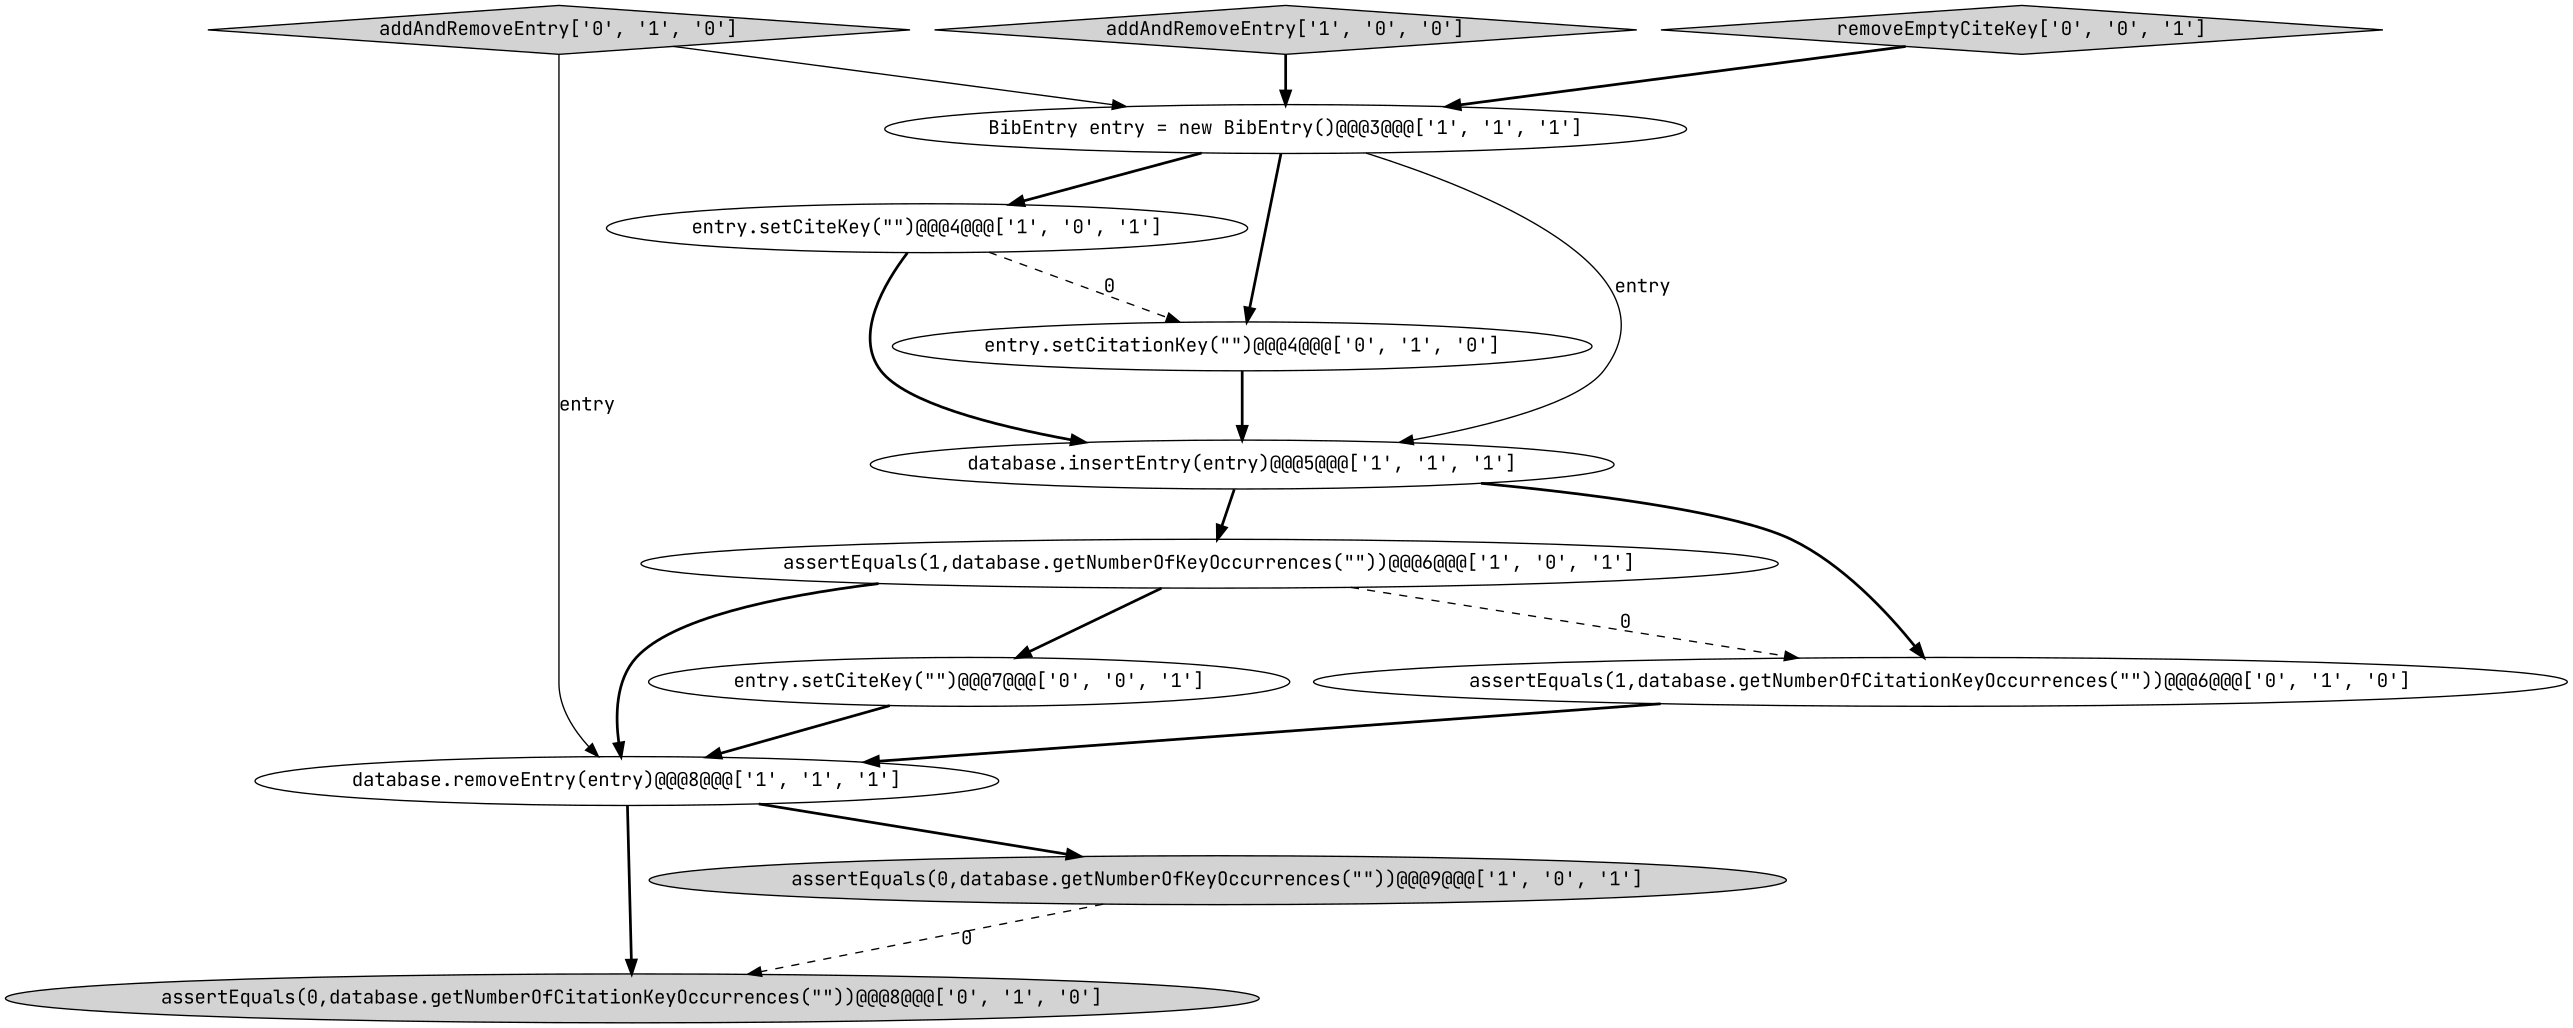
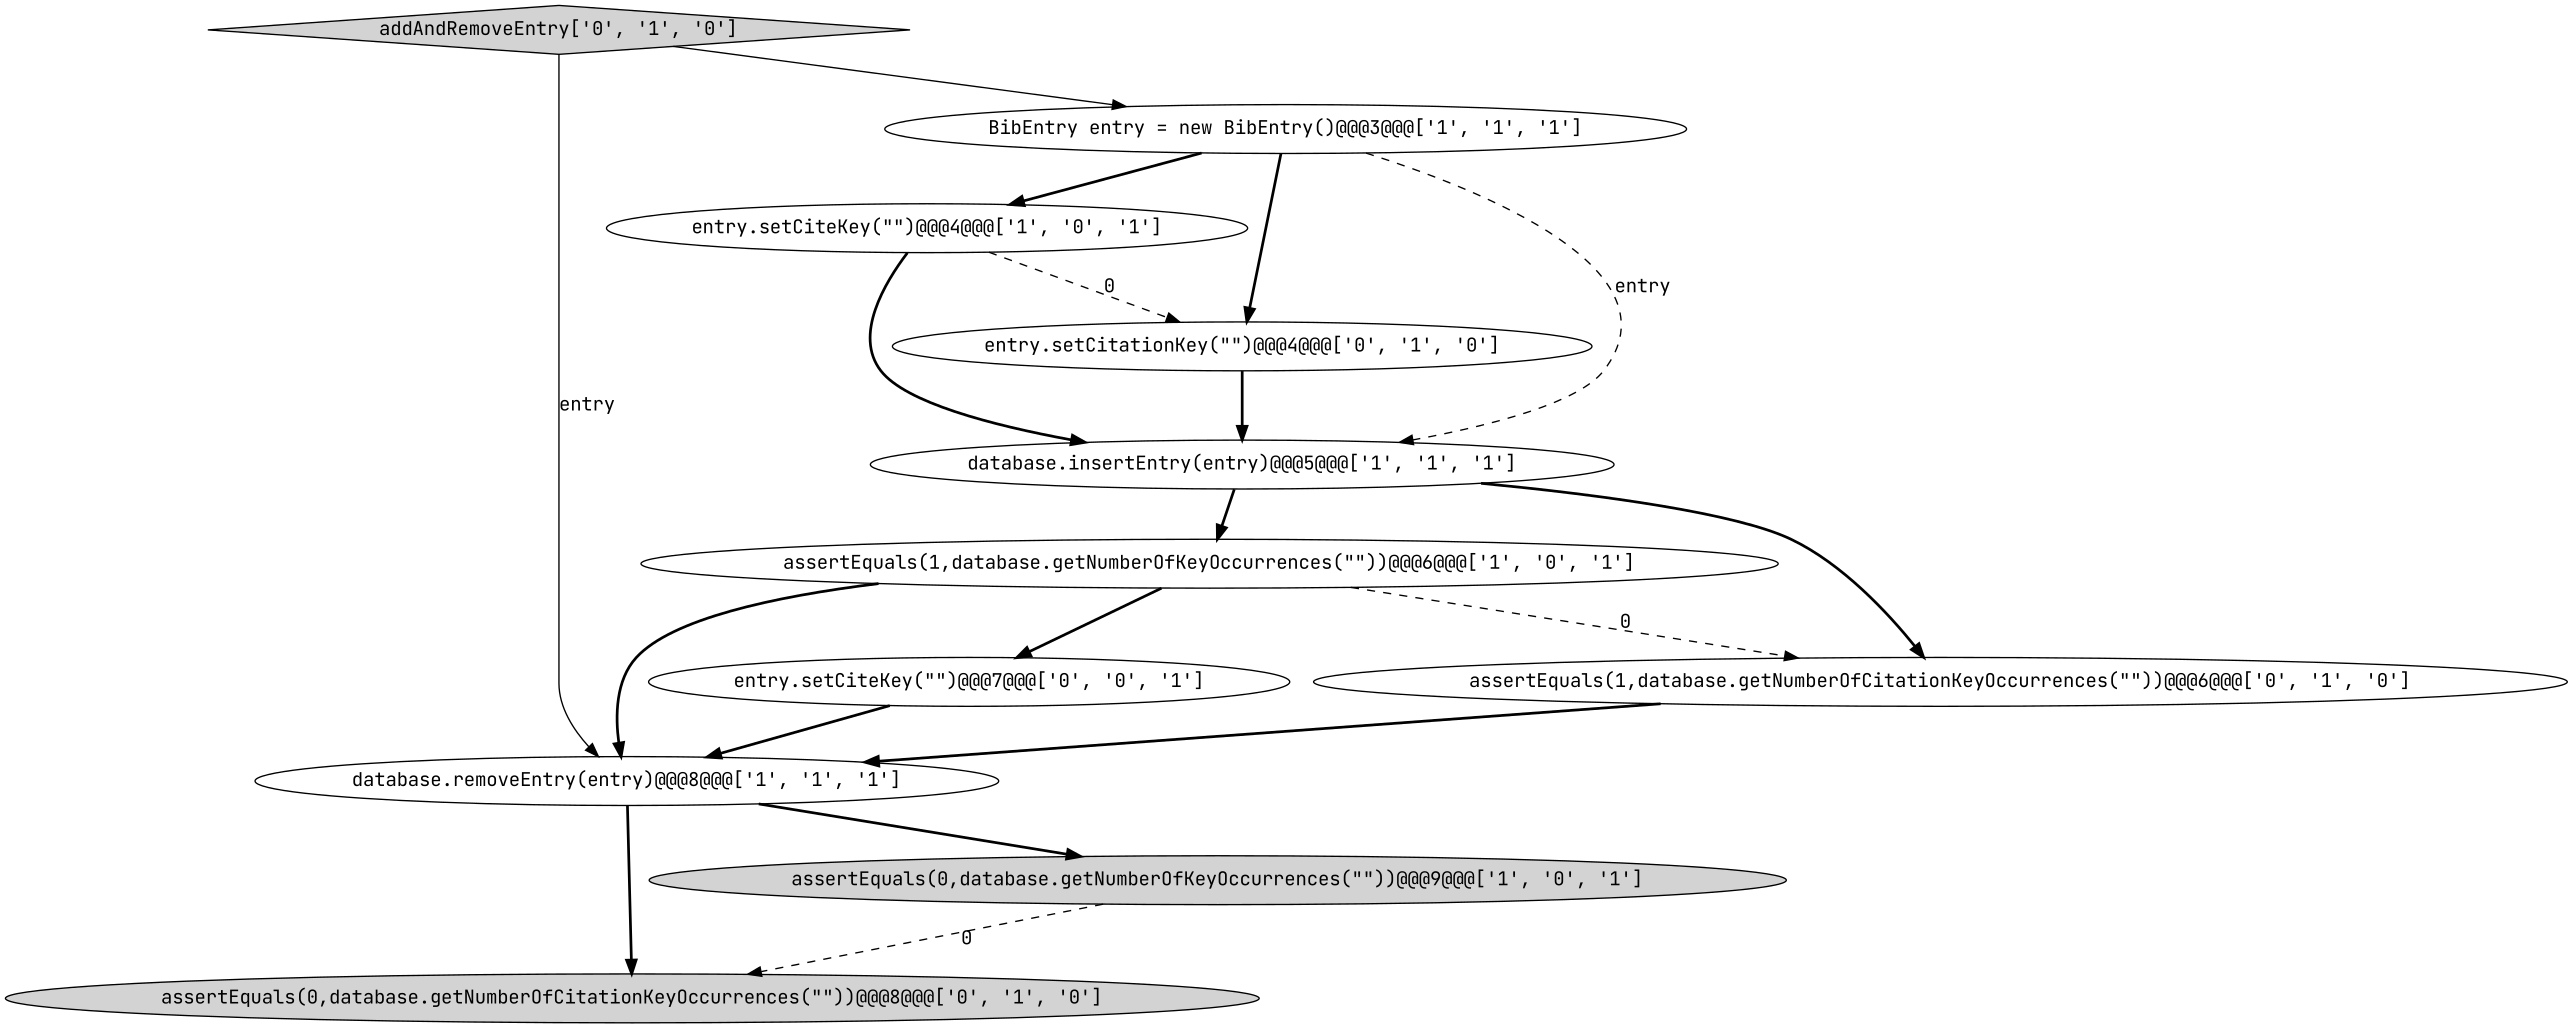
(1286, 30) -> none
(2022, 30) -> none
(1612, 293) -> (1612, 293)
